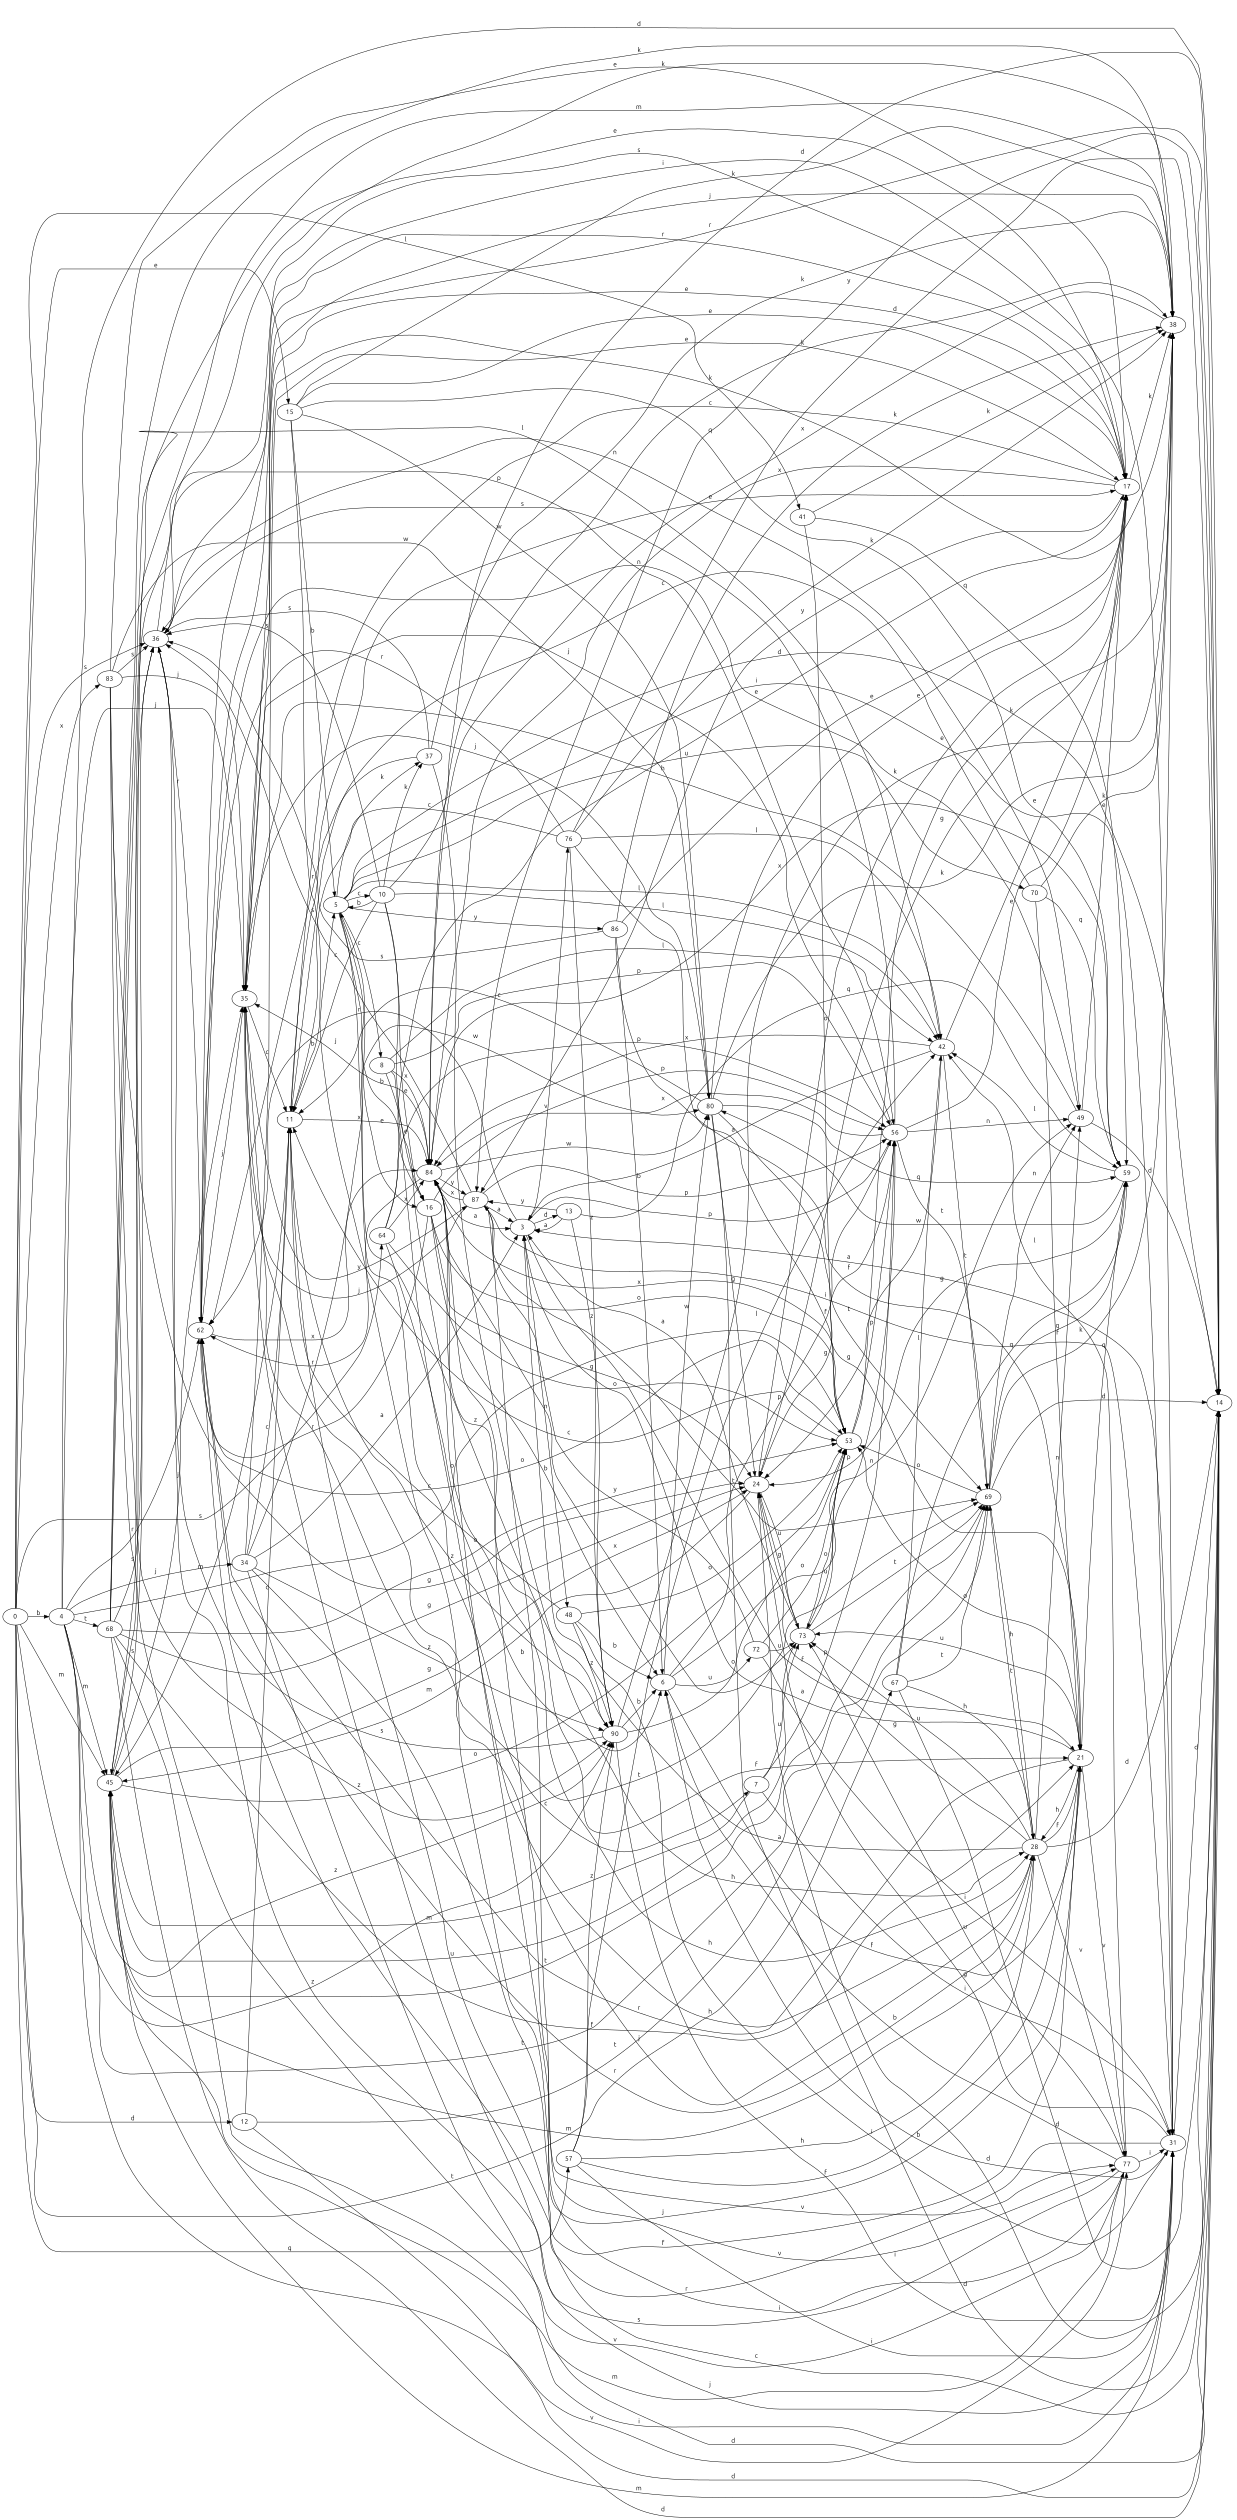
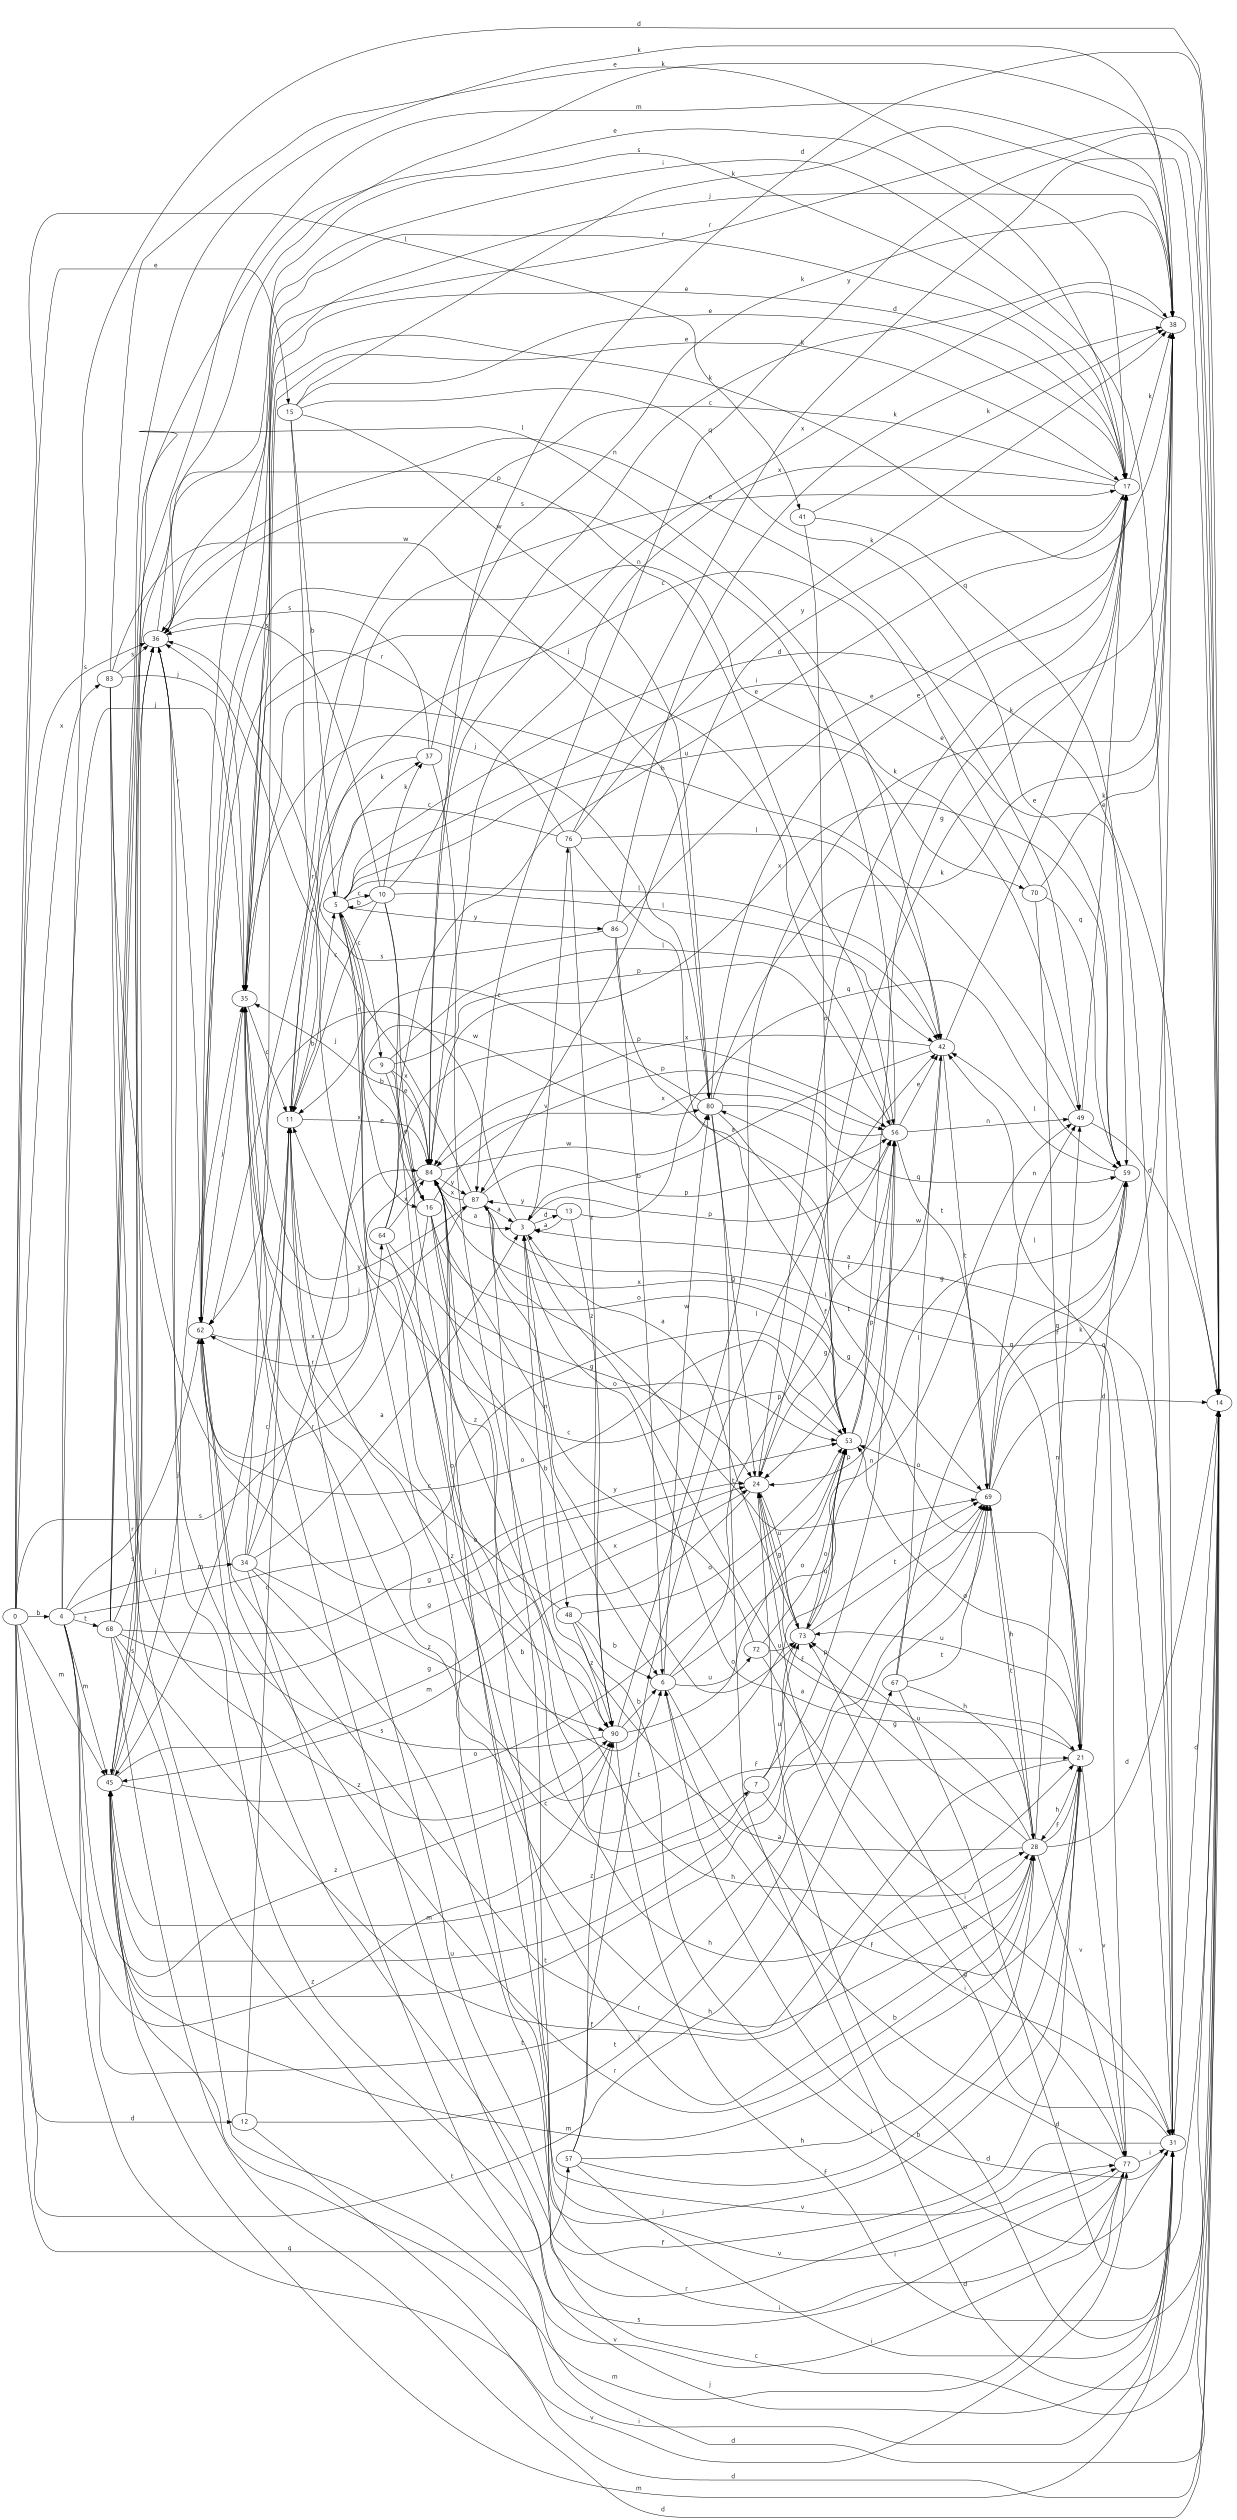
(1058, 841) -> (918, 1092)
(382, 1066) -> (382, 1066)
